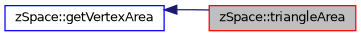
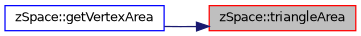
(193, 10) -> (180, 27)
